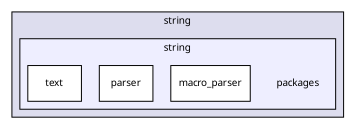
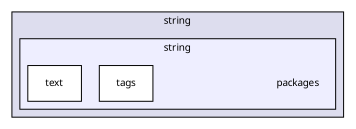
(126, 83) -> (126, 83)
(211, 83) -> none
